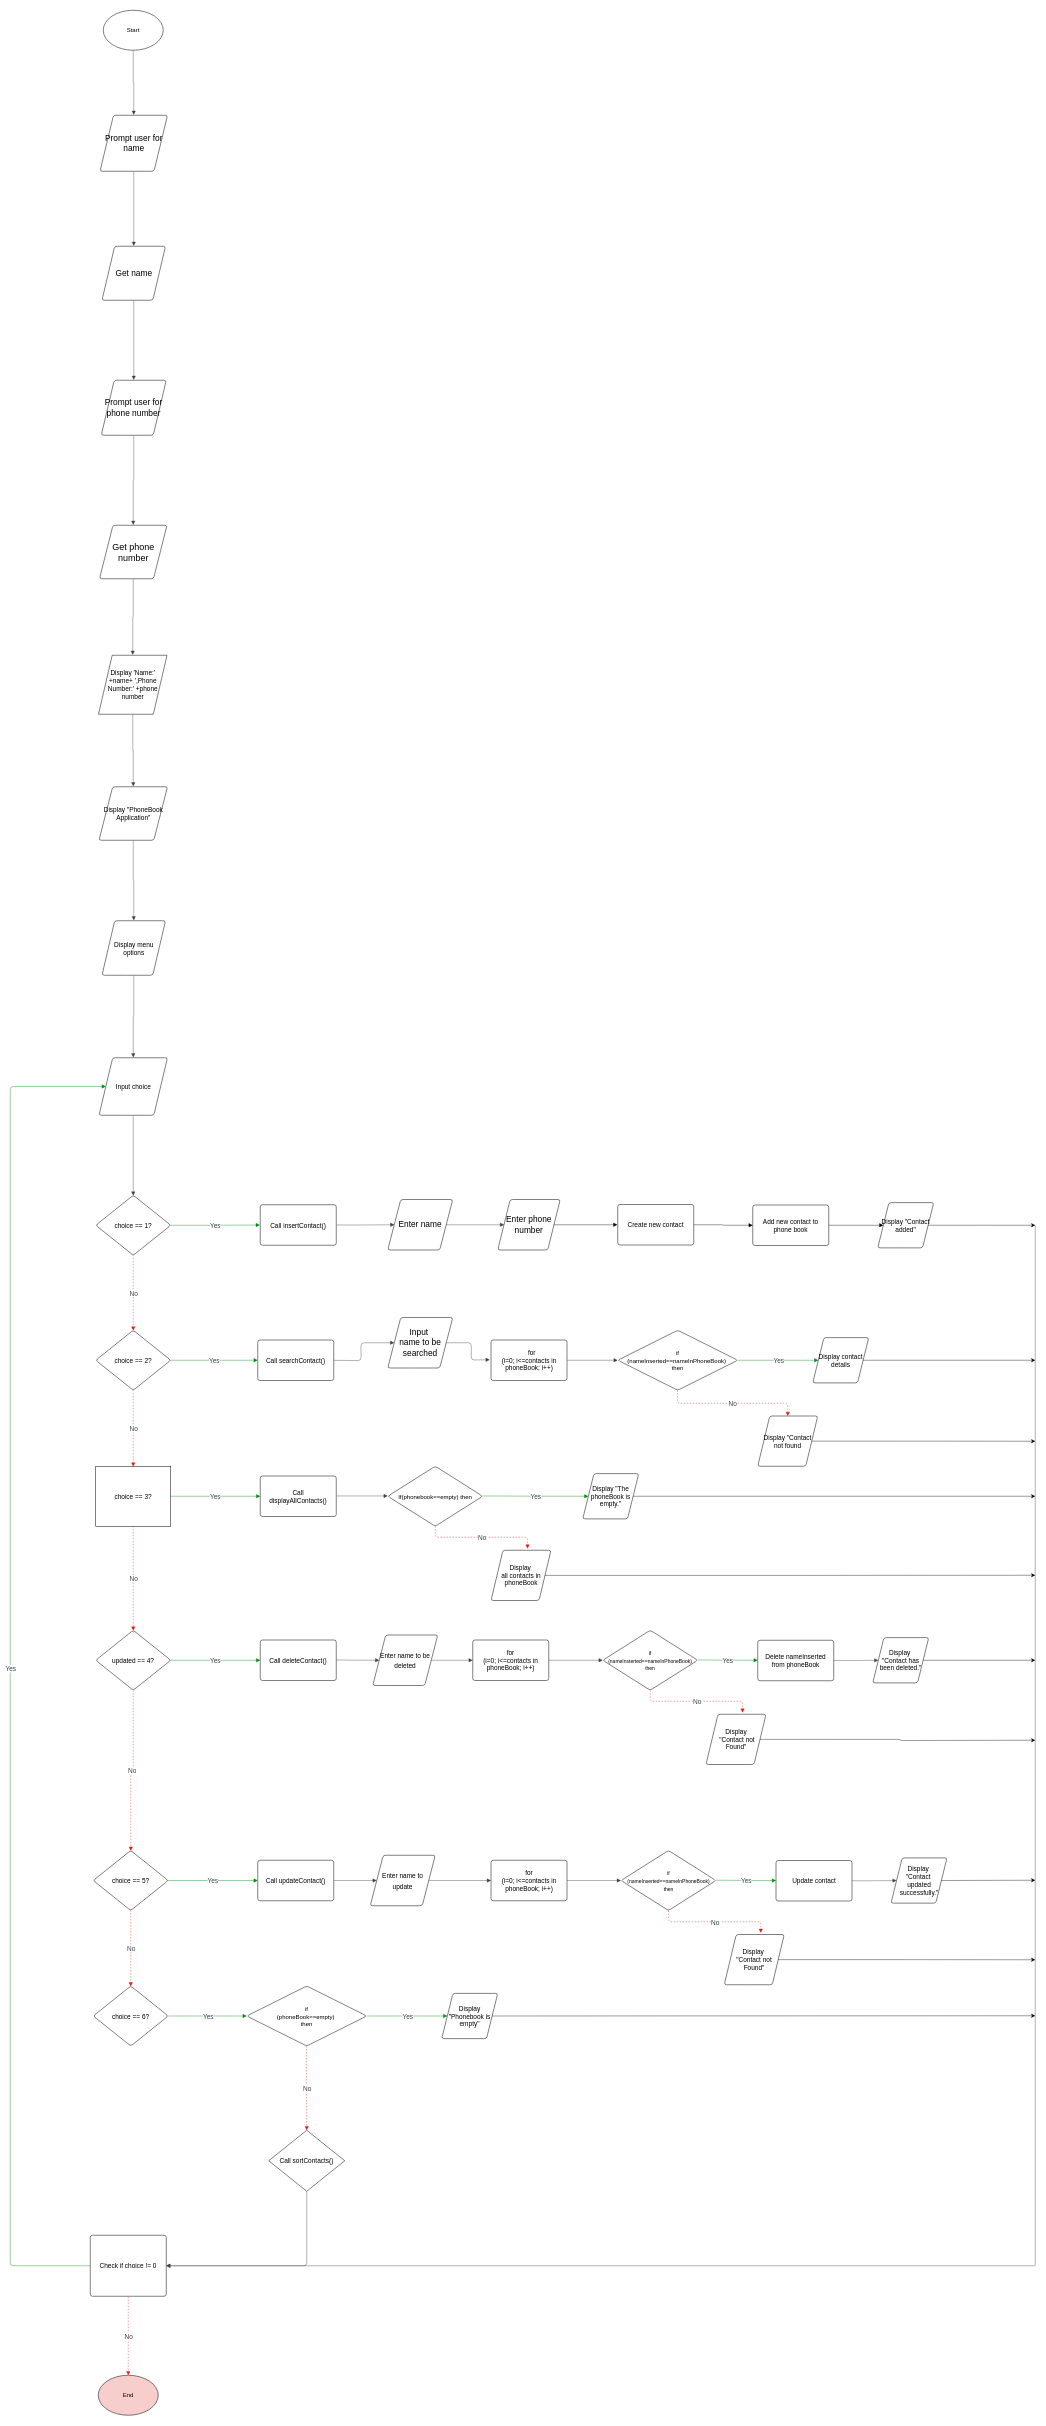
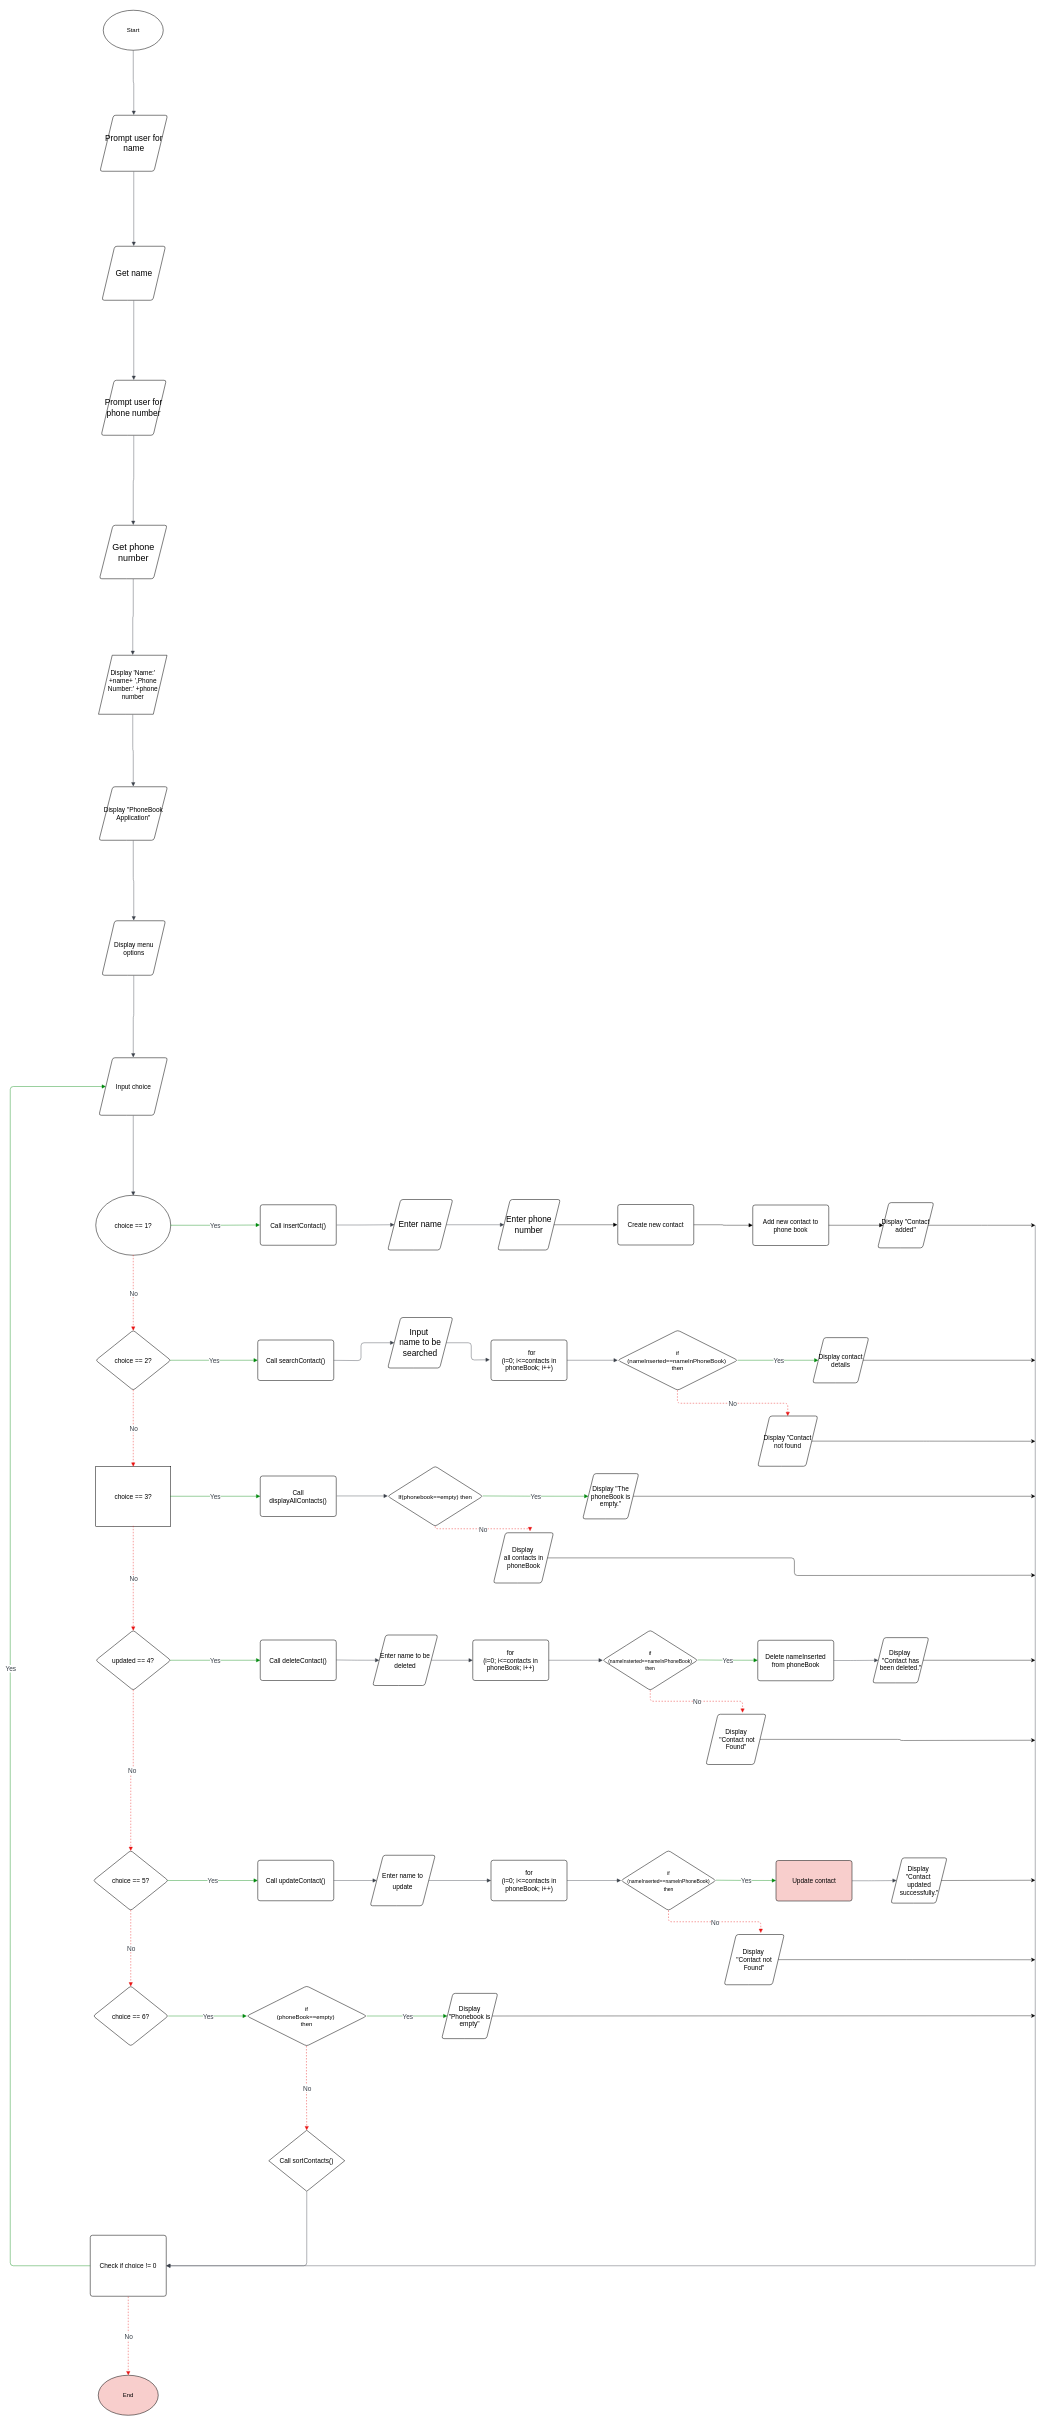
(133, 1225) -> (133, 1225)
(521, 1575) -> (524, 1558)
(814, 1881) -> (814, 1881)
